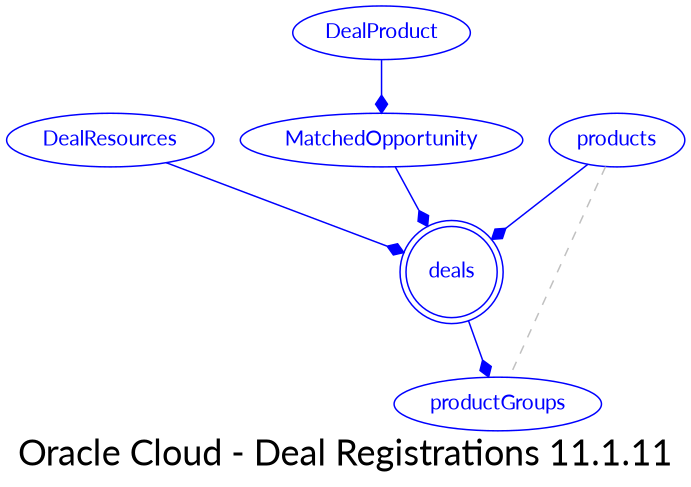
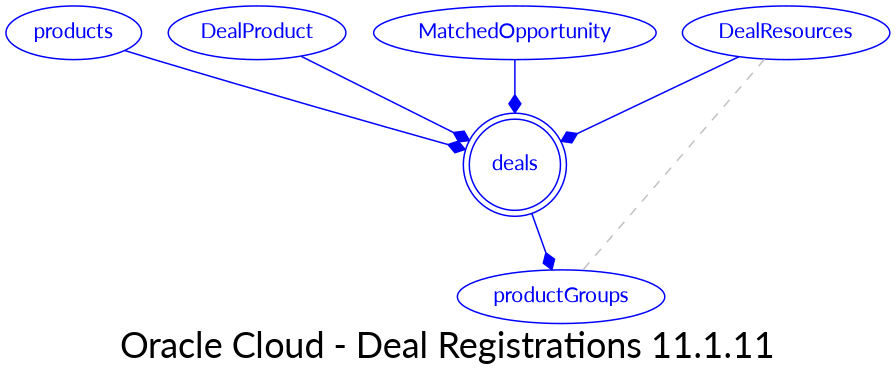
(382, 78) -> (377, 94)
(557, 272) -> (674, 165)
